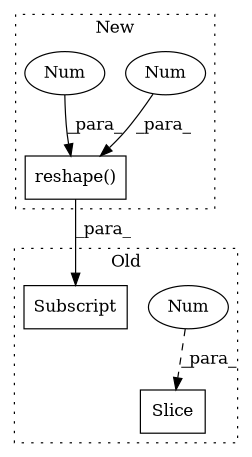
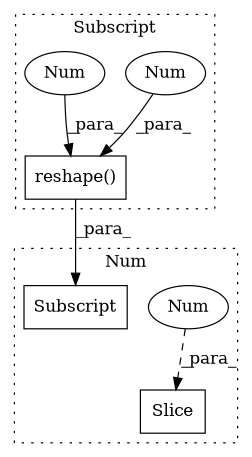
(115, 28) -> (115, 28)
(126, 262) -> (126, 262)
